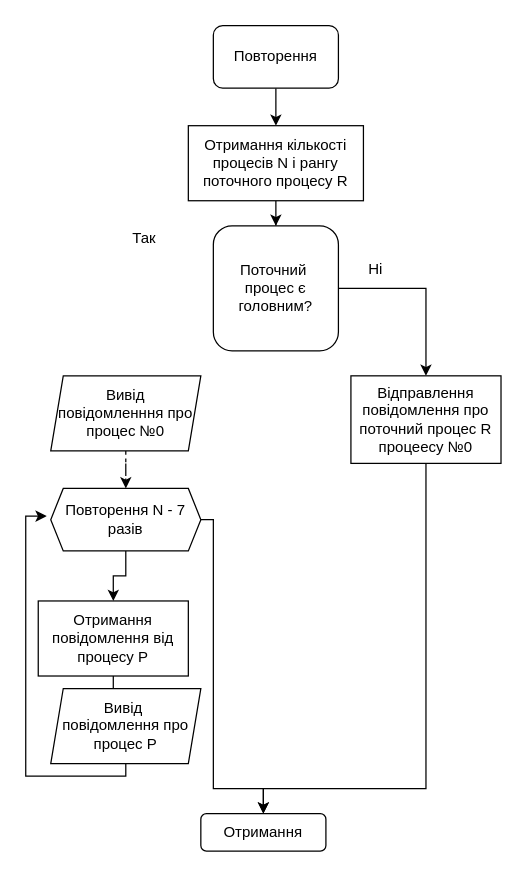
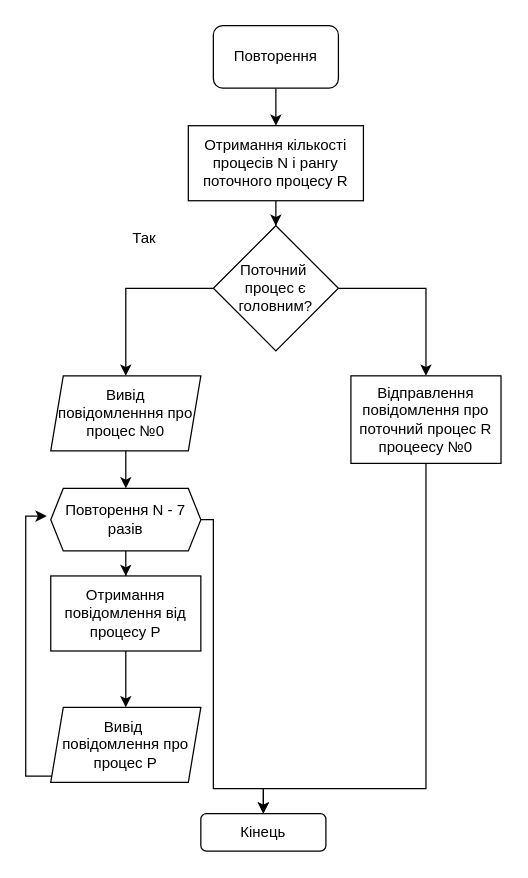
(376, 269) -> none
none -> (130, 288)
(276, 288) -> (276, 288)
(126, 458) -> (126, 458)
(113, 638) -> (126, 613)
(126, 726) -> (126, 744)
(263, 832) -> (263, 832)
